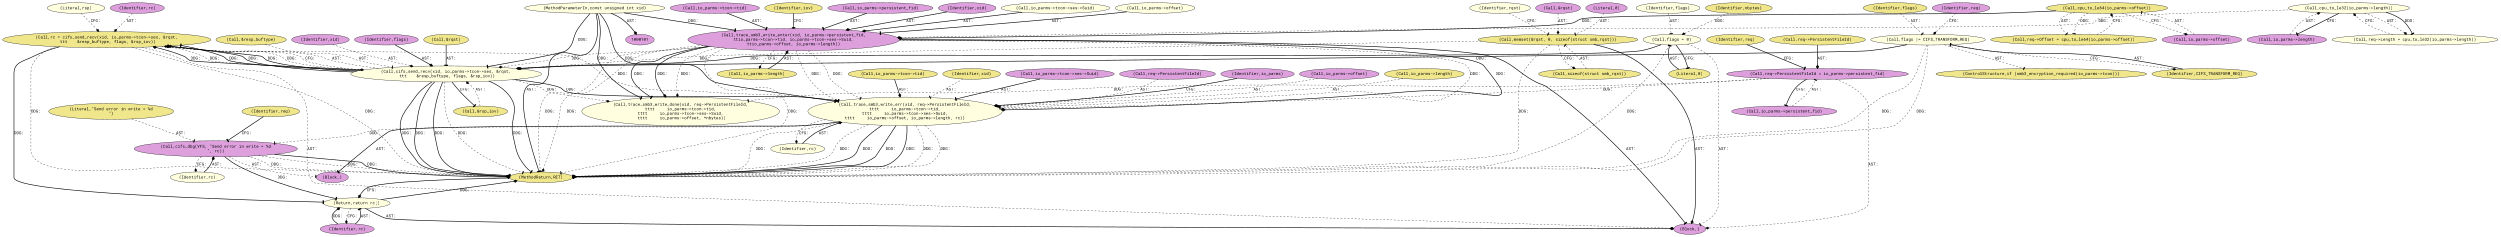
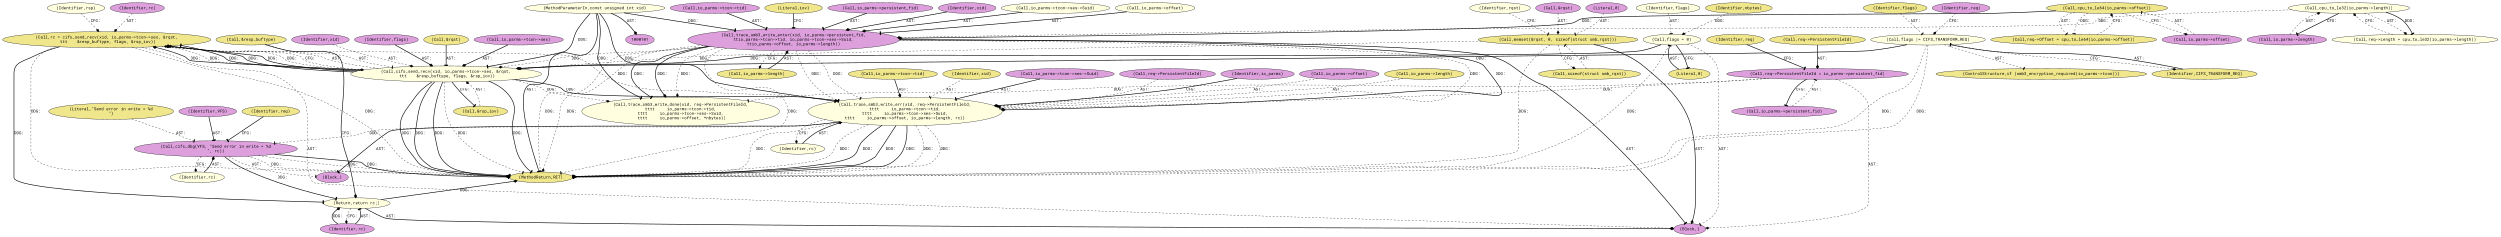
(76, 8) -> (76, 8)
(794, 8) -> (794, 8)
none -> (519, 40)
none -> (208, 111)
(433, 180) -> (344, 88)
